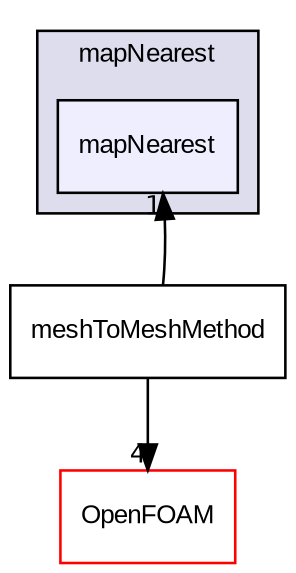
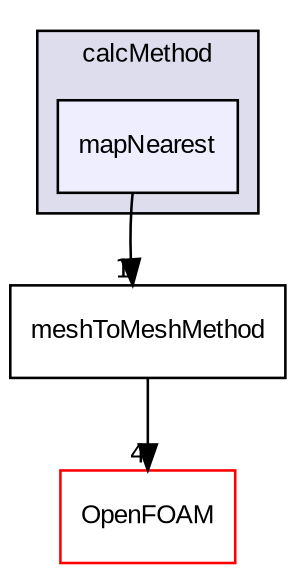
(148, 55) -> (148, 55)
(165, 252) -> (131, 230)
